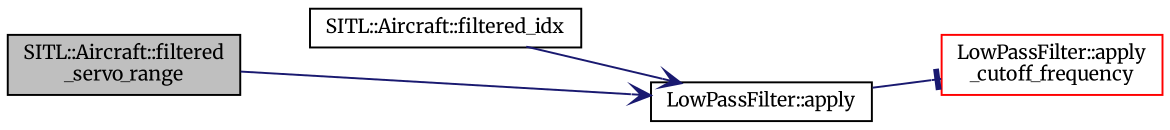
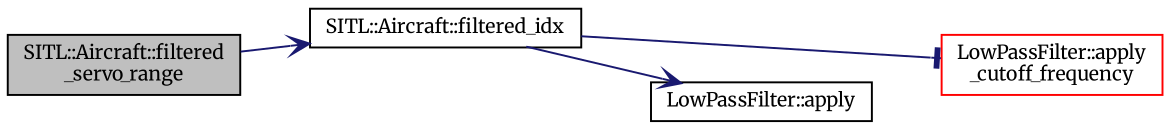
(436, 83) -> (265, 49)
(902, 84) -> (756, 47)
